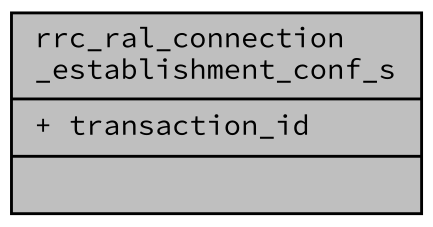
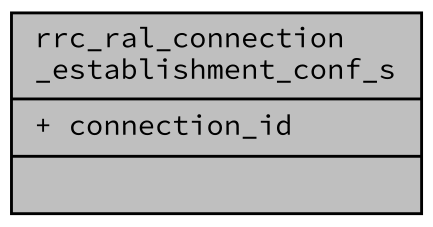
(174, 126) -> (165, 126)
